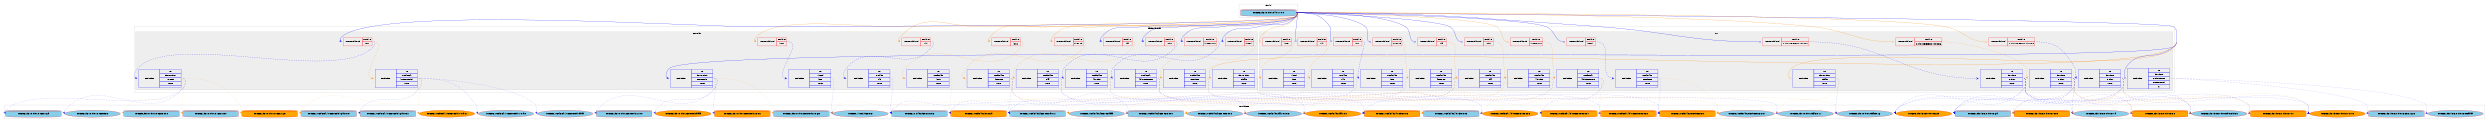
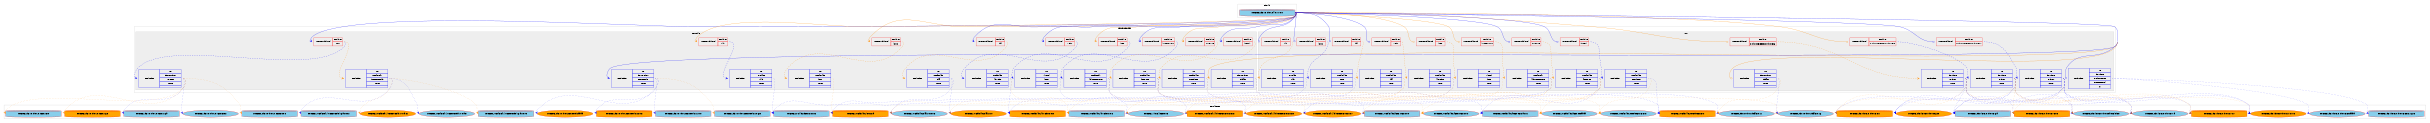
(565, 114) -> none
(1569, 114) -> (1333, 114)
